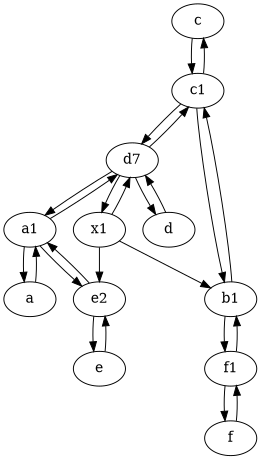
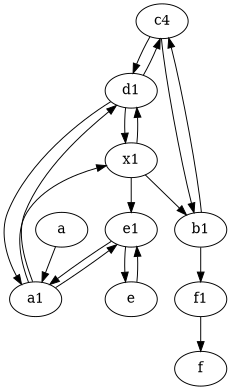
(198, 21) -> none
(198, 91) -> (162, 21)
(132, 160) -> (131, 91)
(169, 230) -> none
(23, 259) -> (38, 199)
(99, 299) -> (131, 230)
(237, 339) -> none
(237, 408) -> none
